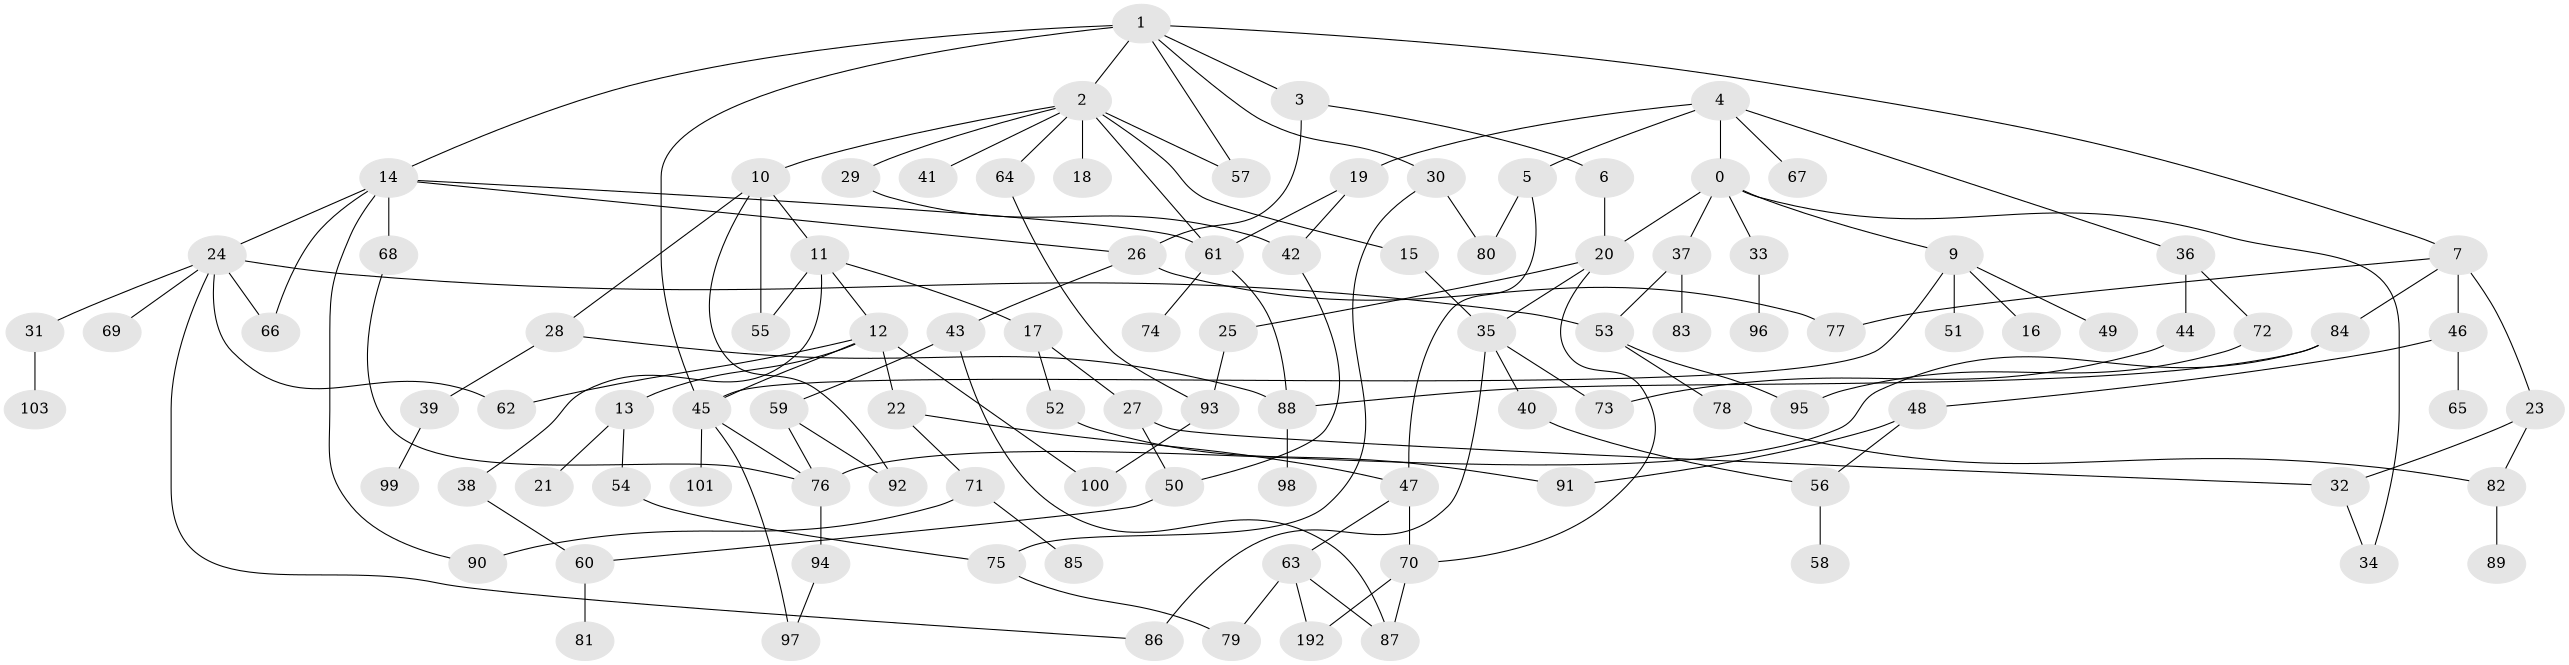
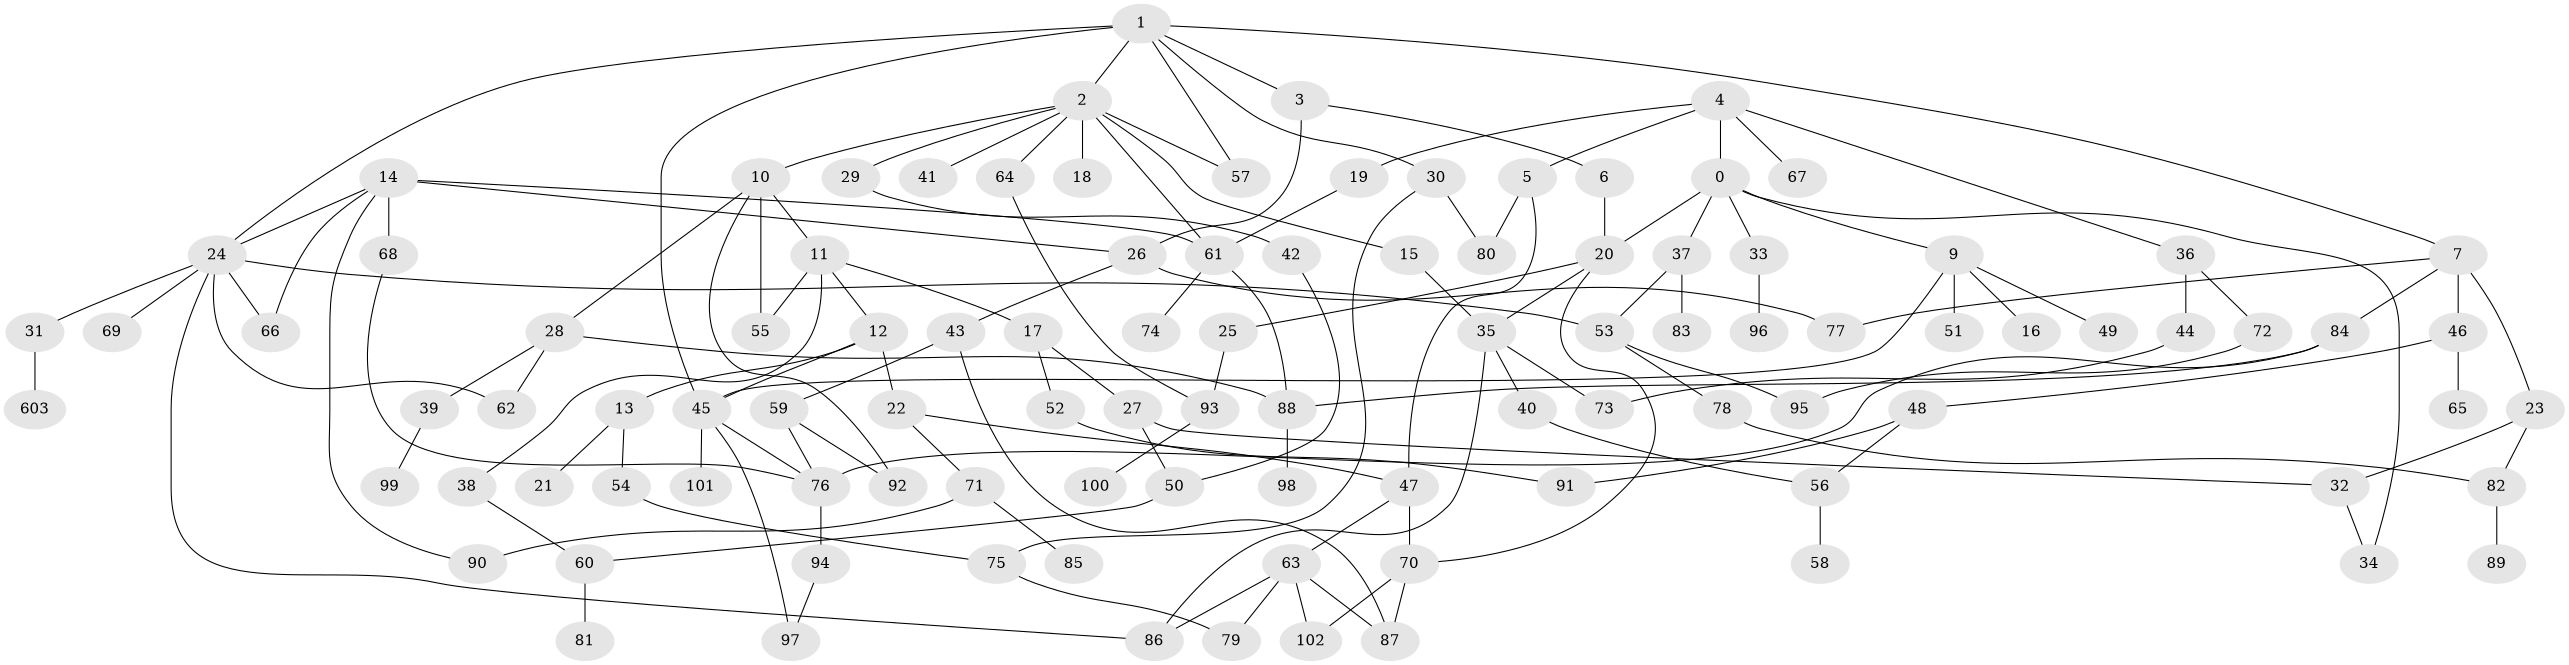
(755, 60) -> (652, 60)
(1325, 217) -> none
(701, 370) -> (531, 371)
(35, 410) -> (35, 410)
(991, 413) -> none
none -> (1223, 603)
(1311, 641) -> (1311, 641)
